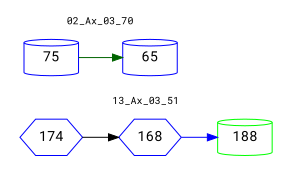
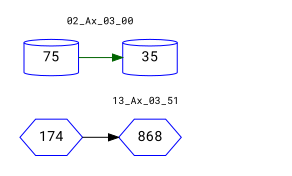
(101, 22) -> (101, 22)
(150, 58) -> (150, 58)
(150, 137) -> (150, 137)
(245, 137) -> none
